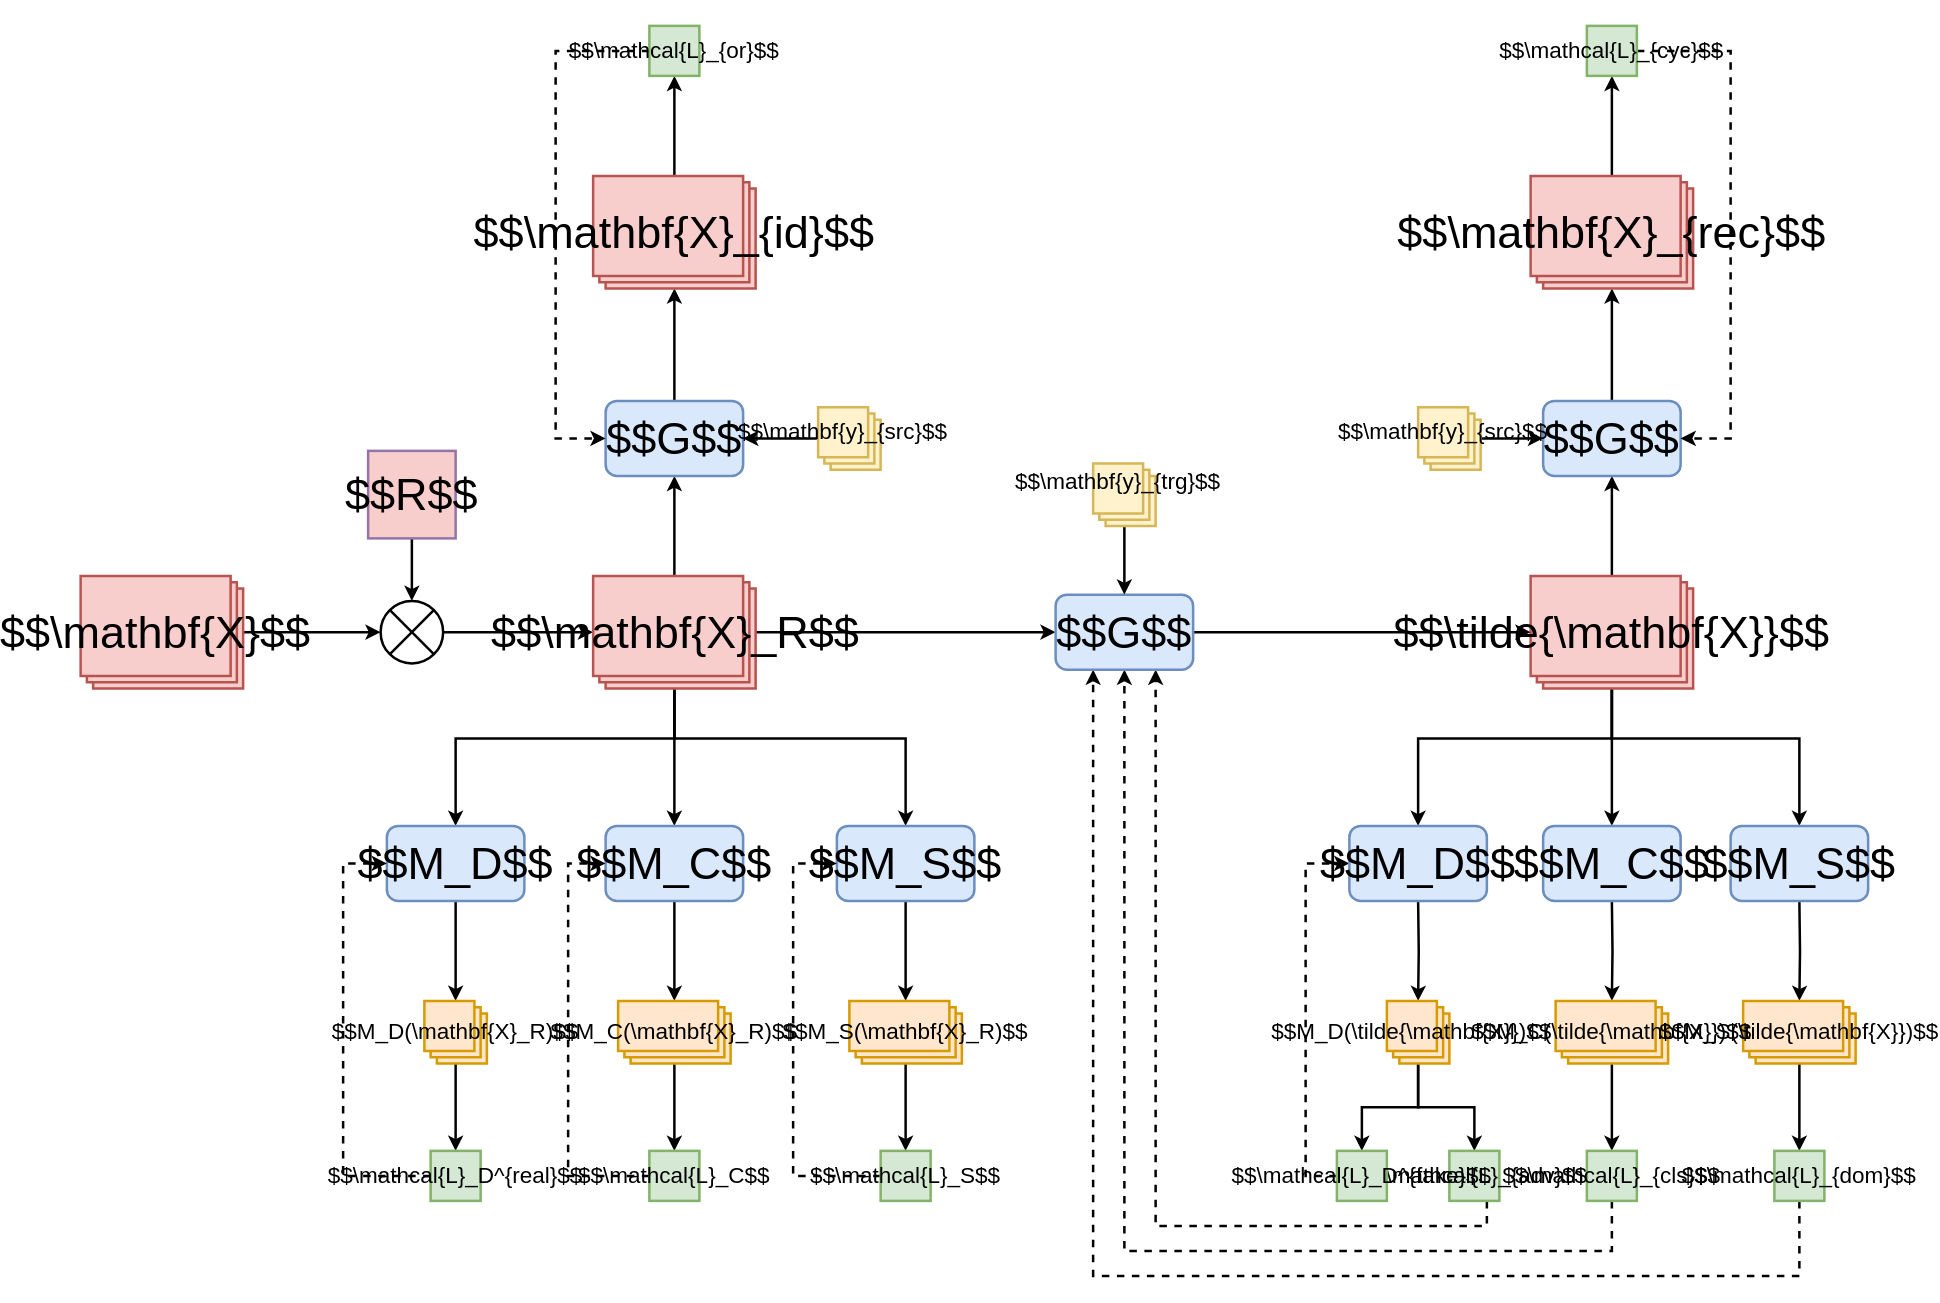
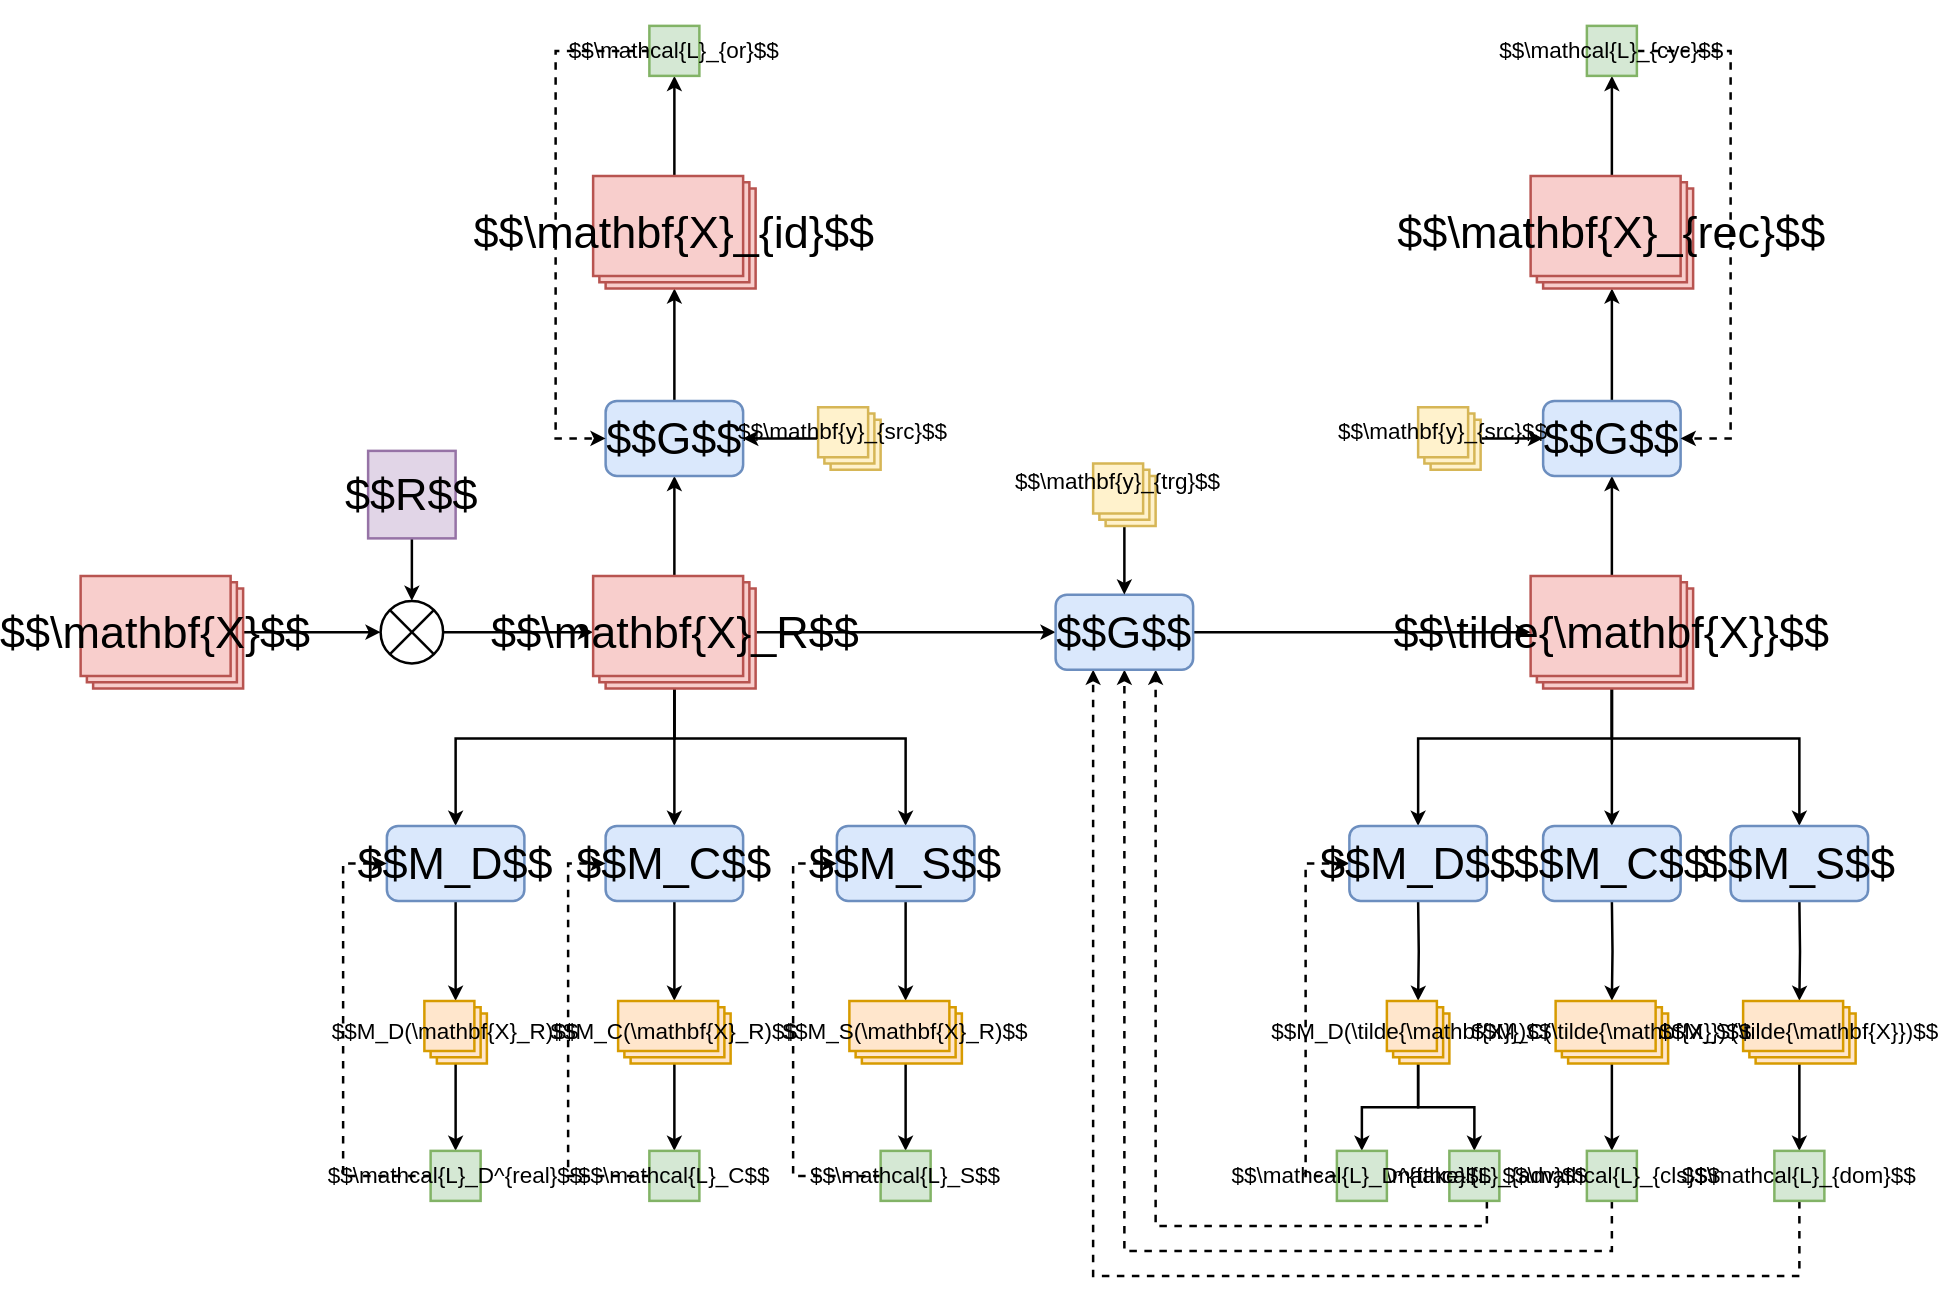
(412, 494) -> (412, 494)
